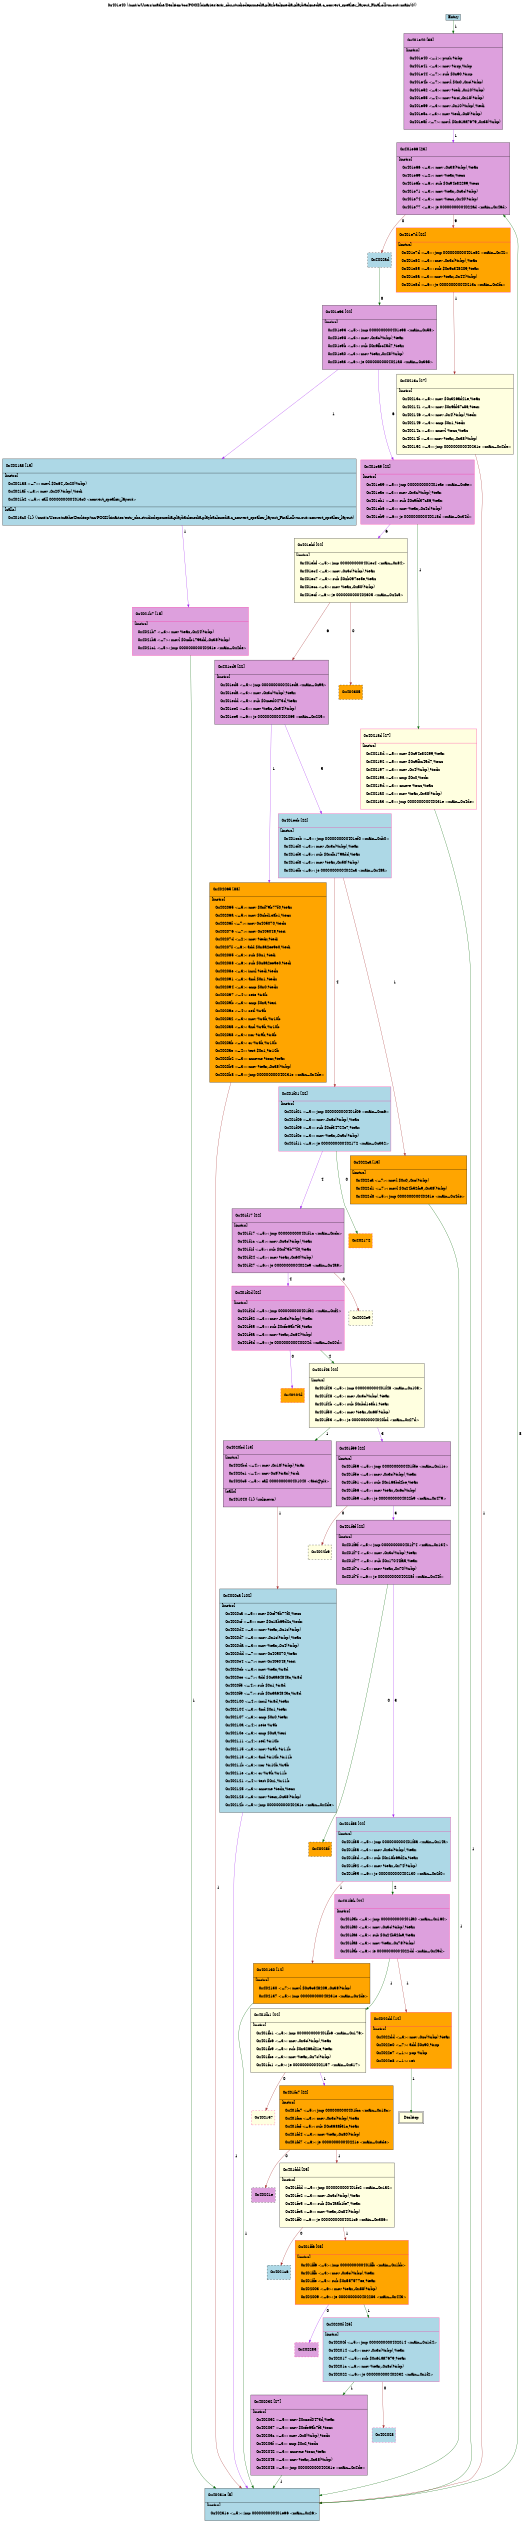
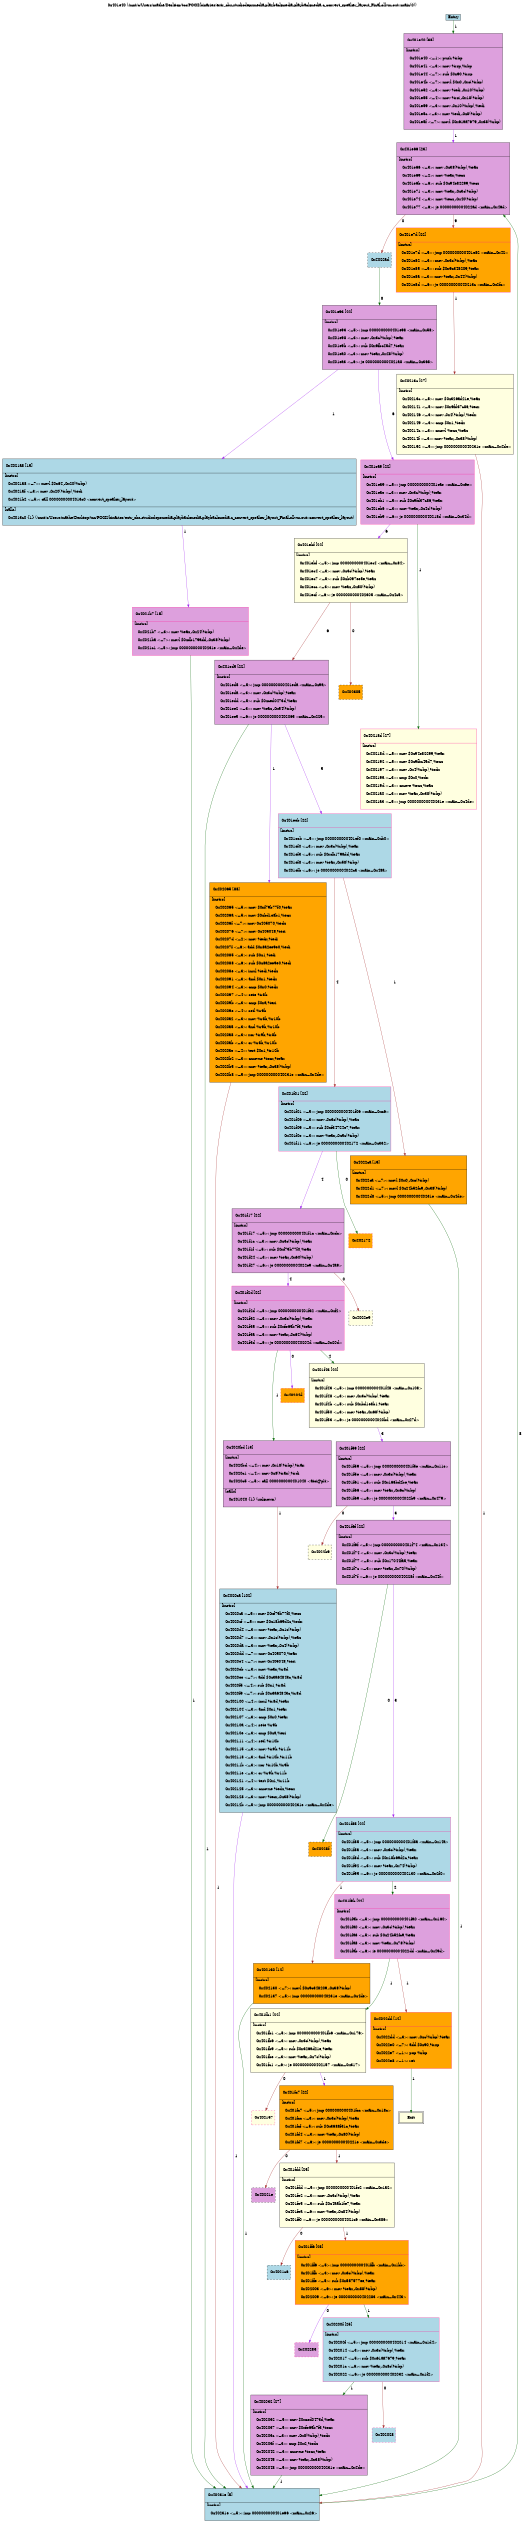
(324, 1433) -> (273, 1394)
(471, 1714) -> (205, 1604)
(411, 2118) -> (411, 2118)
